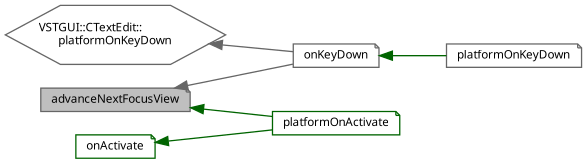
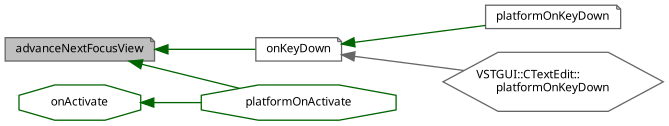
(258, 48) -> (409, 63)
(240, 75) -> (212, 49)
(336, 123) -> (299, 103)
(115, 147) -> (80, 103)
